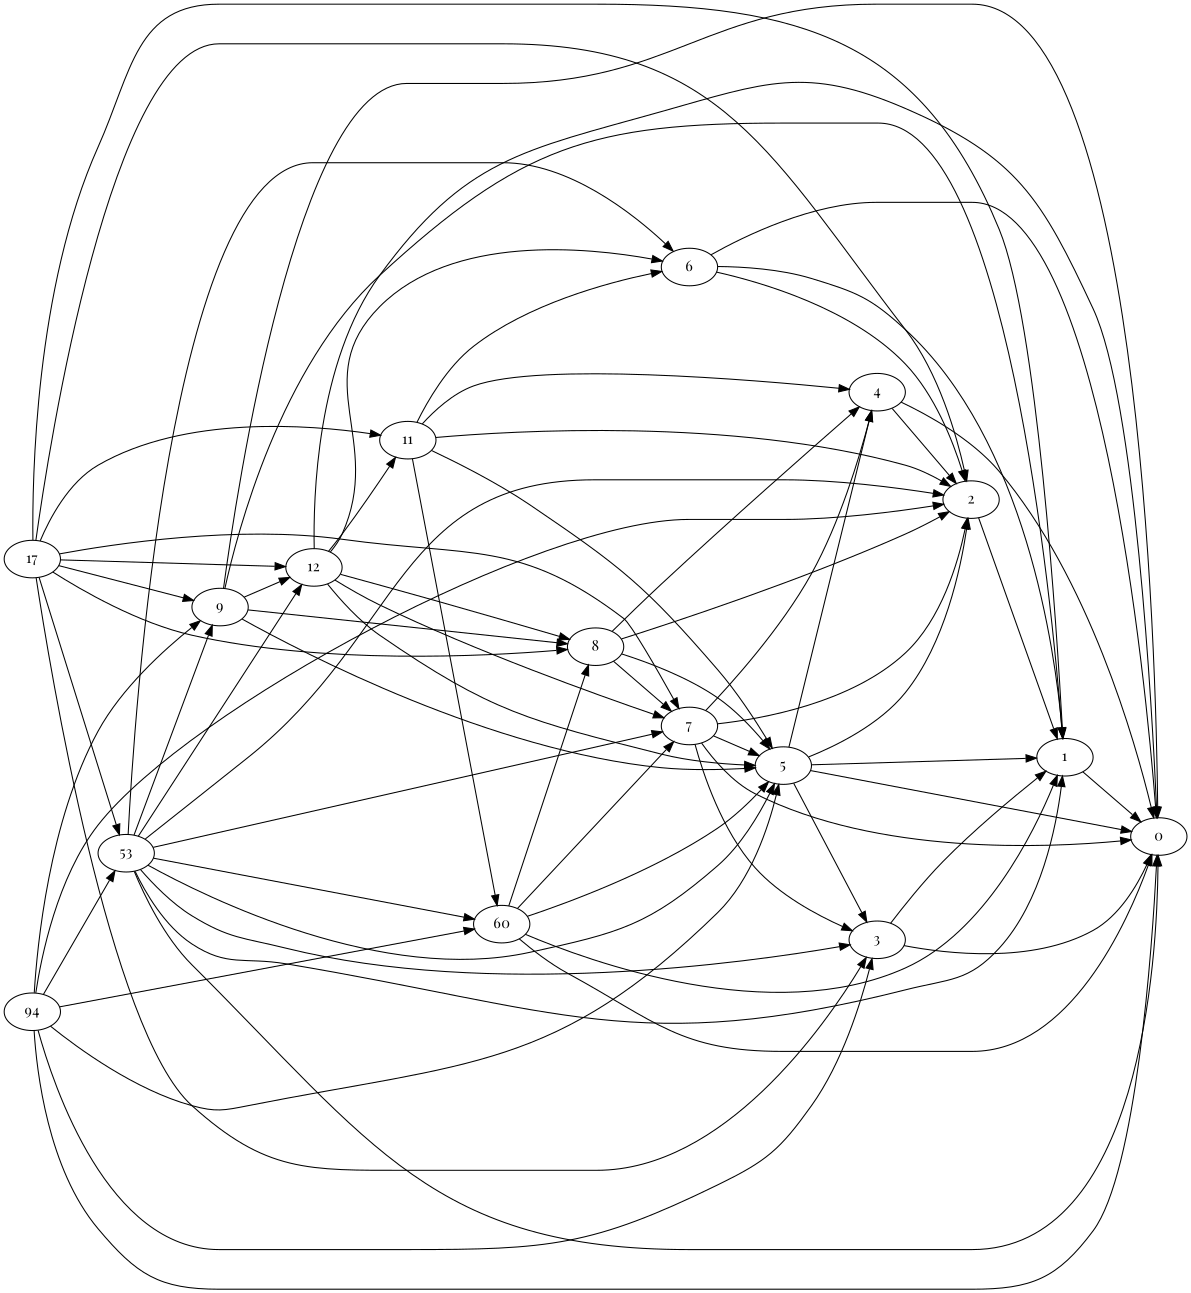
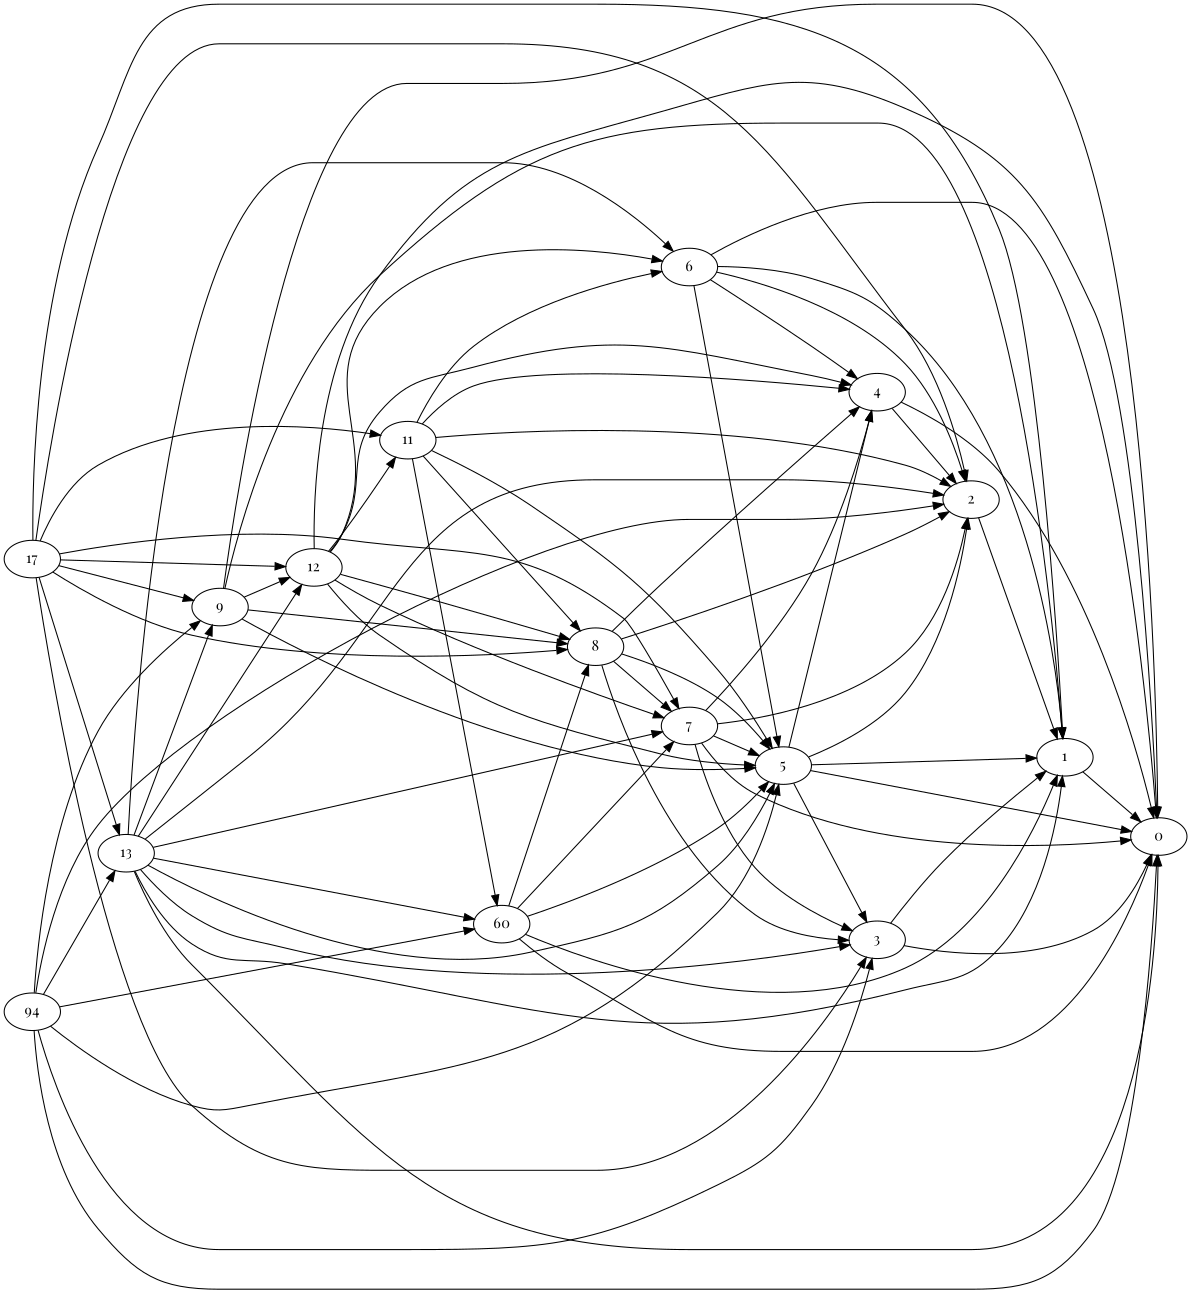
none -> (780, 325)
none -> (530, 354)
none -> (733, 500)
none -> (498, 539)
none -> (683, 839)
(126, 853) -> (126, 853)
